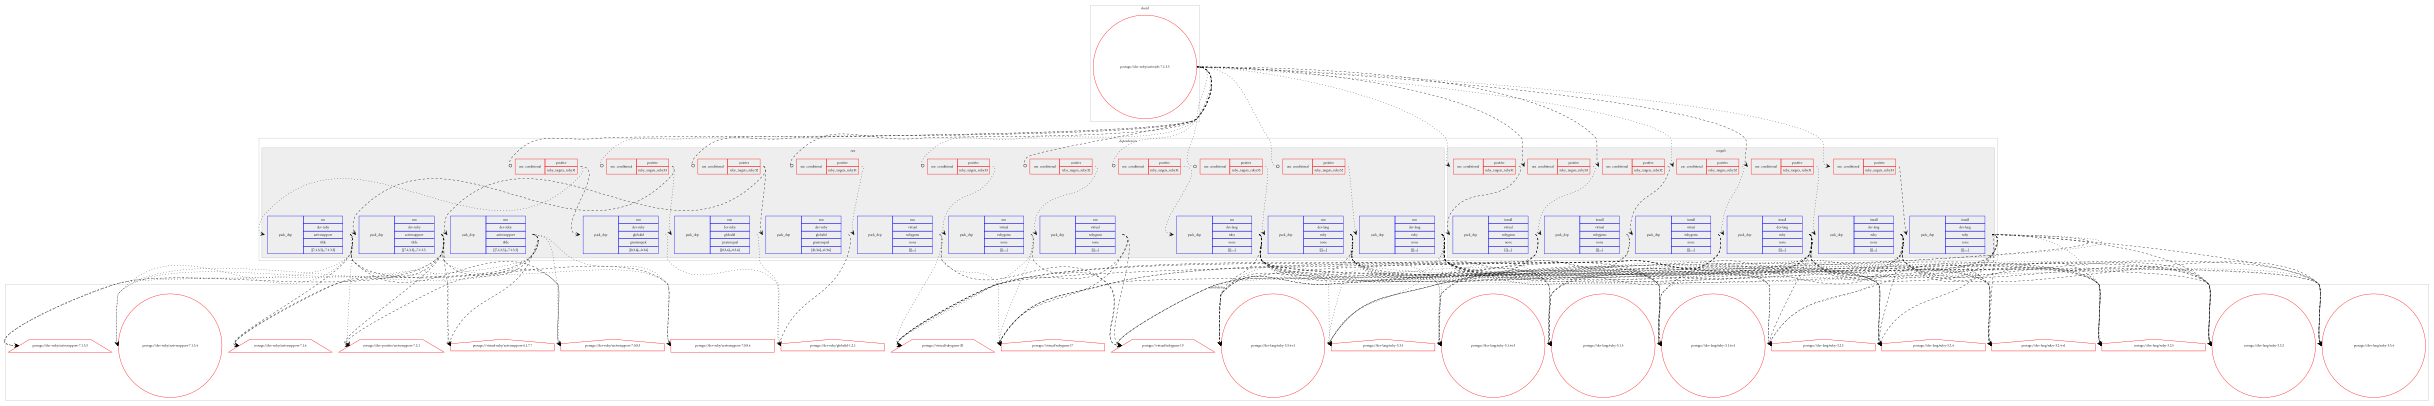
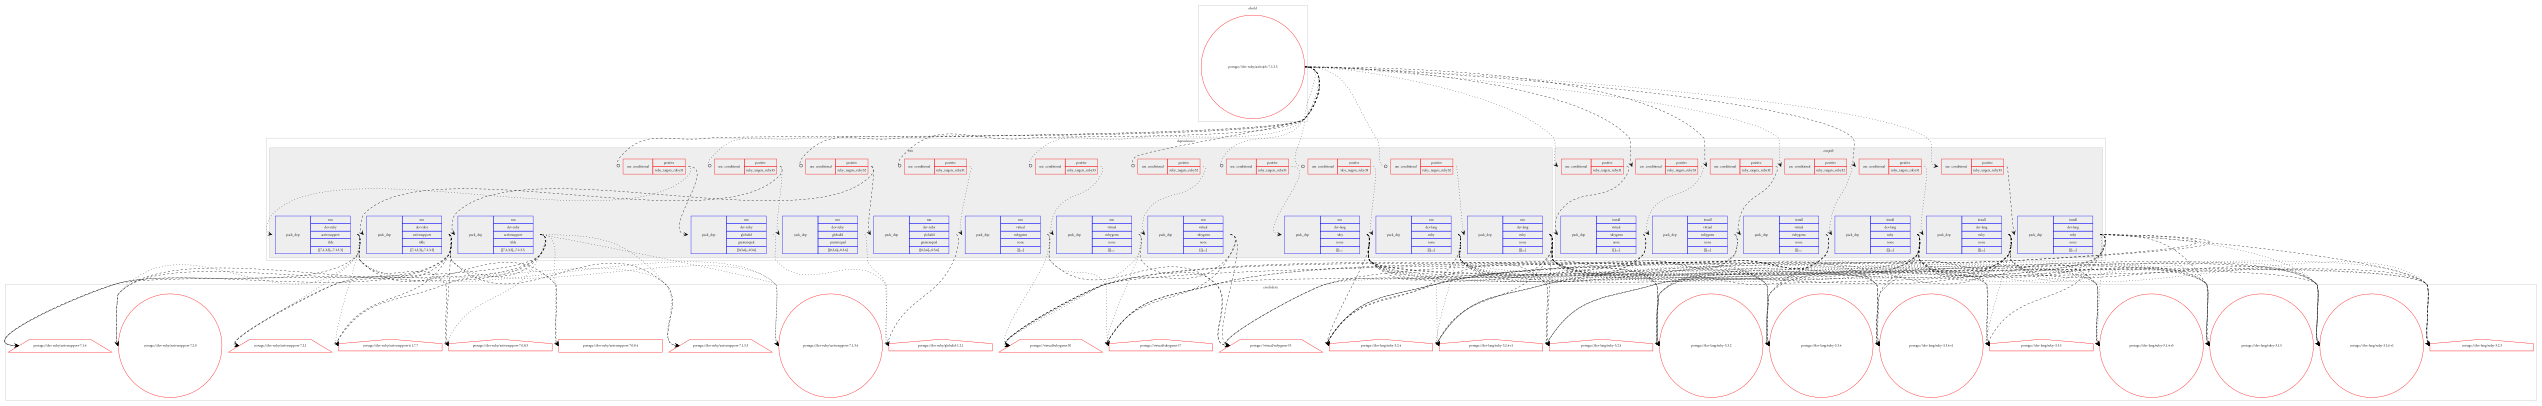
none -> (170, 346)
(391, 346) -> (280, 346)
(503, 346) -> (390, 346)
